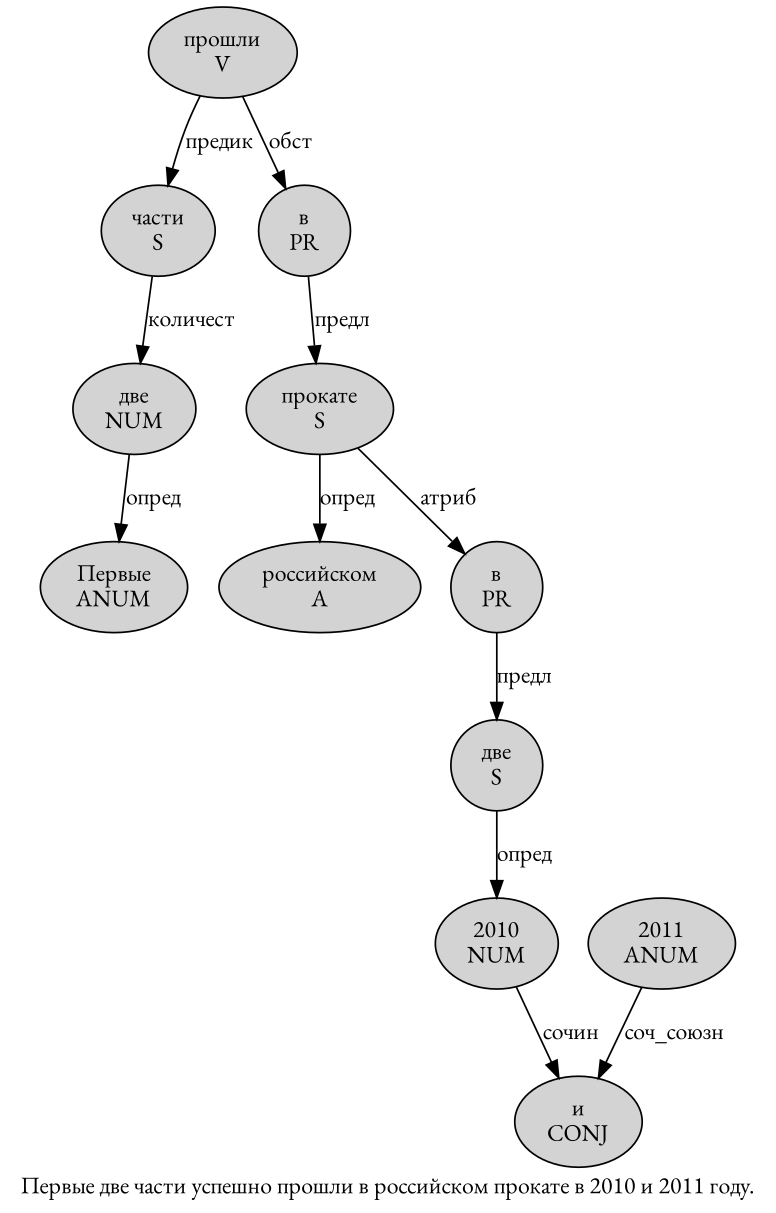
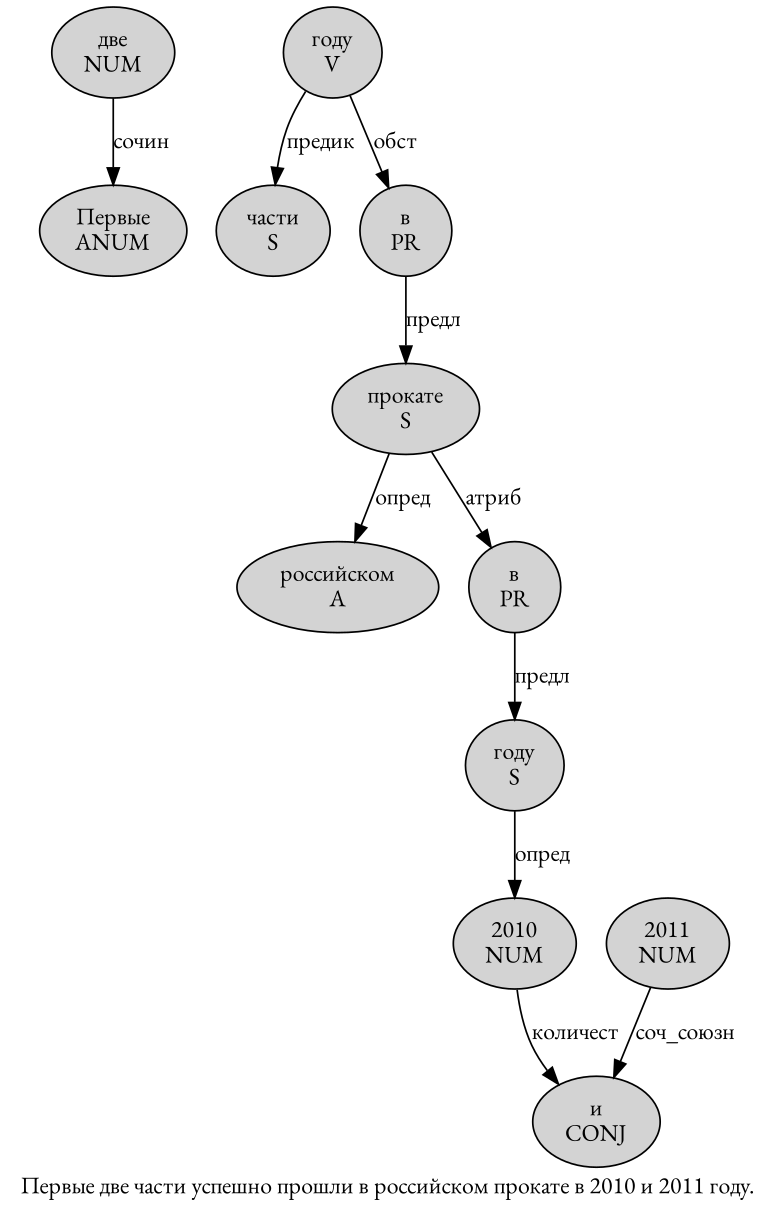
(223, 53) -> (333, 53)
(147, 311) -> none
(154, 498) -> (142, 142)
(497, 765) -> (515, 765)
(662, 944) -> (668, 944)
(572, 1033) -> (576, 1033)
